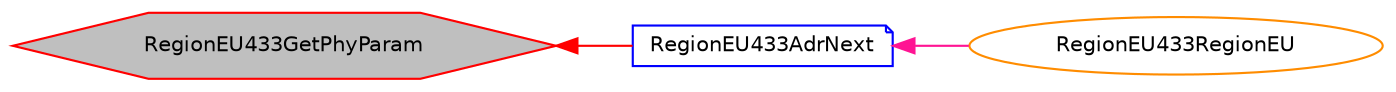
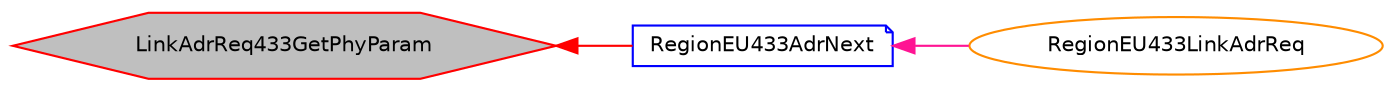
(284, 46) -> (284, 46)
(1176, 46) -> (1176, 46)
